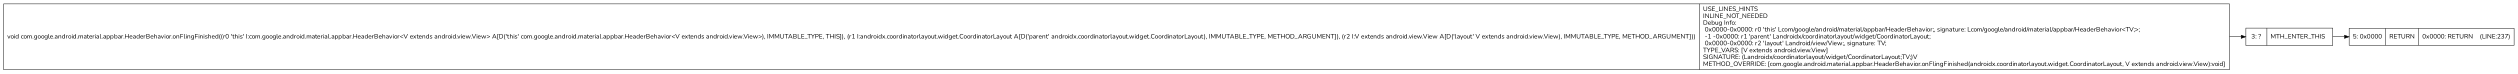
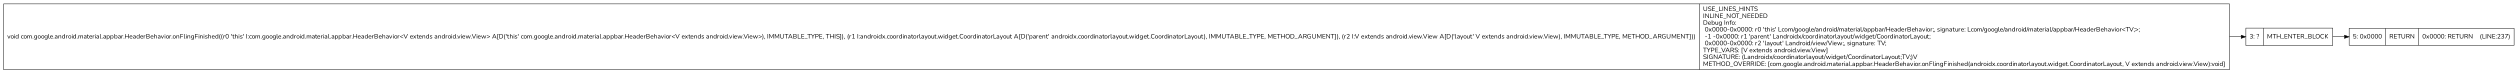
(2298, 37) -> (2298, 37)
